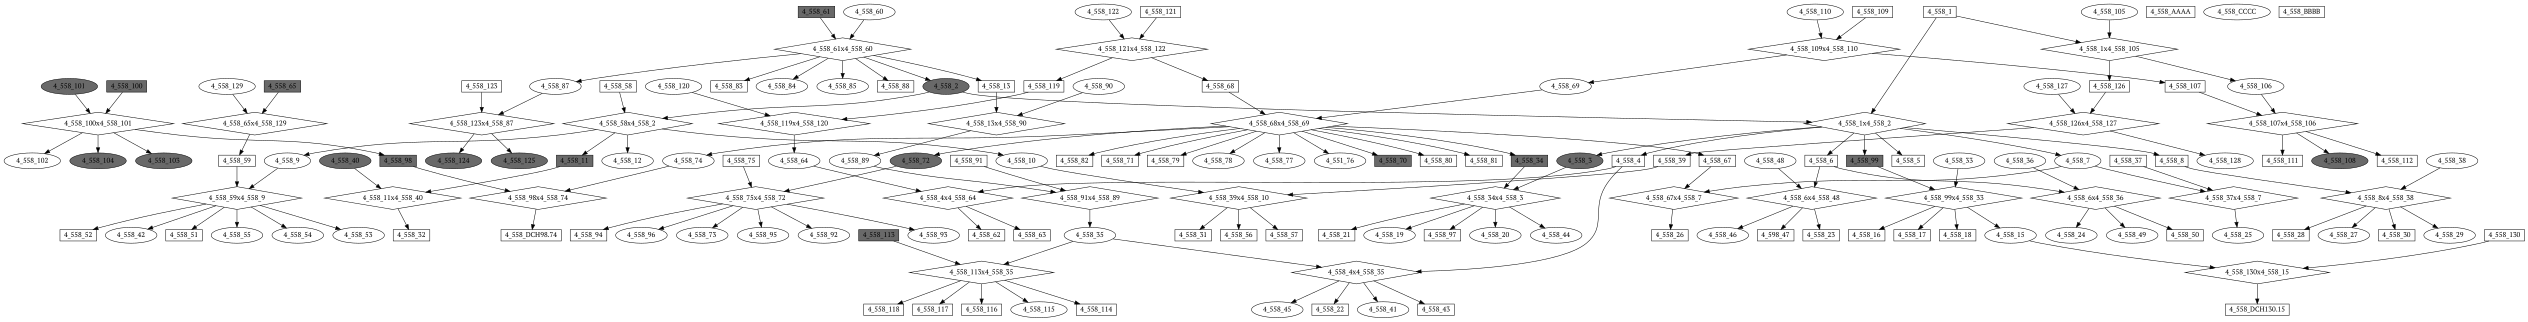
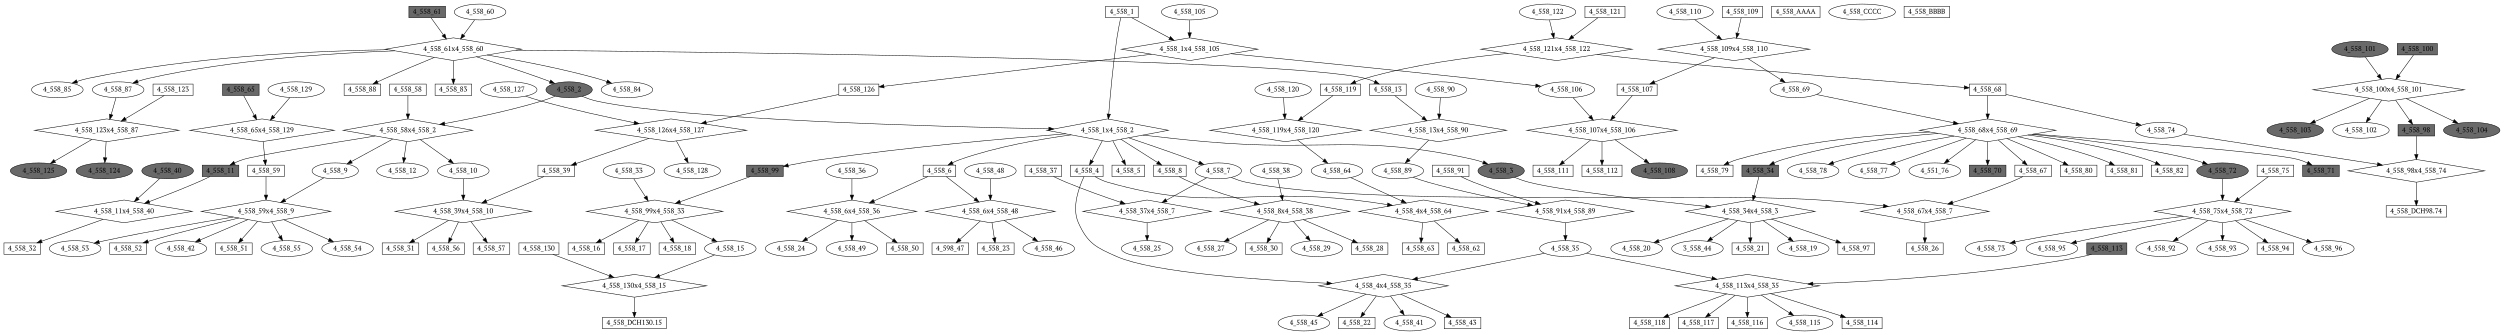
(970, 138) -> (2071, 109)
(1120, 161) -> (2321, 171)
(1556, 235) -> (1697, 249)
